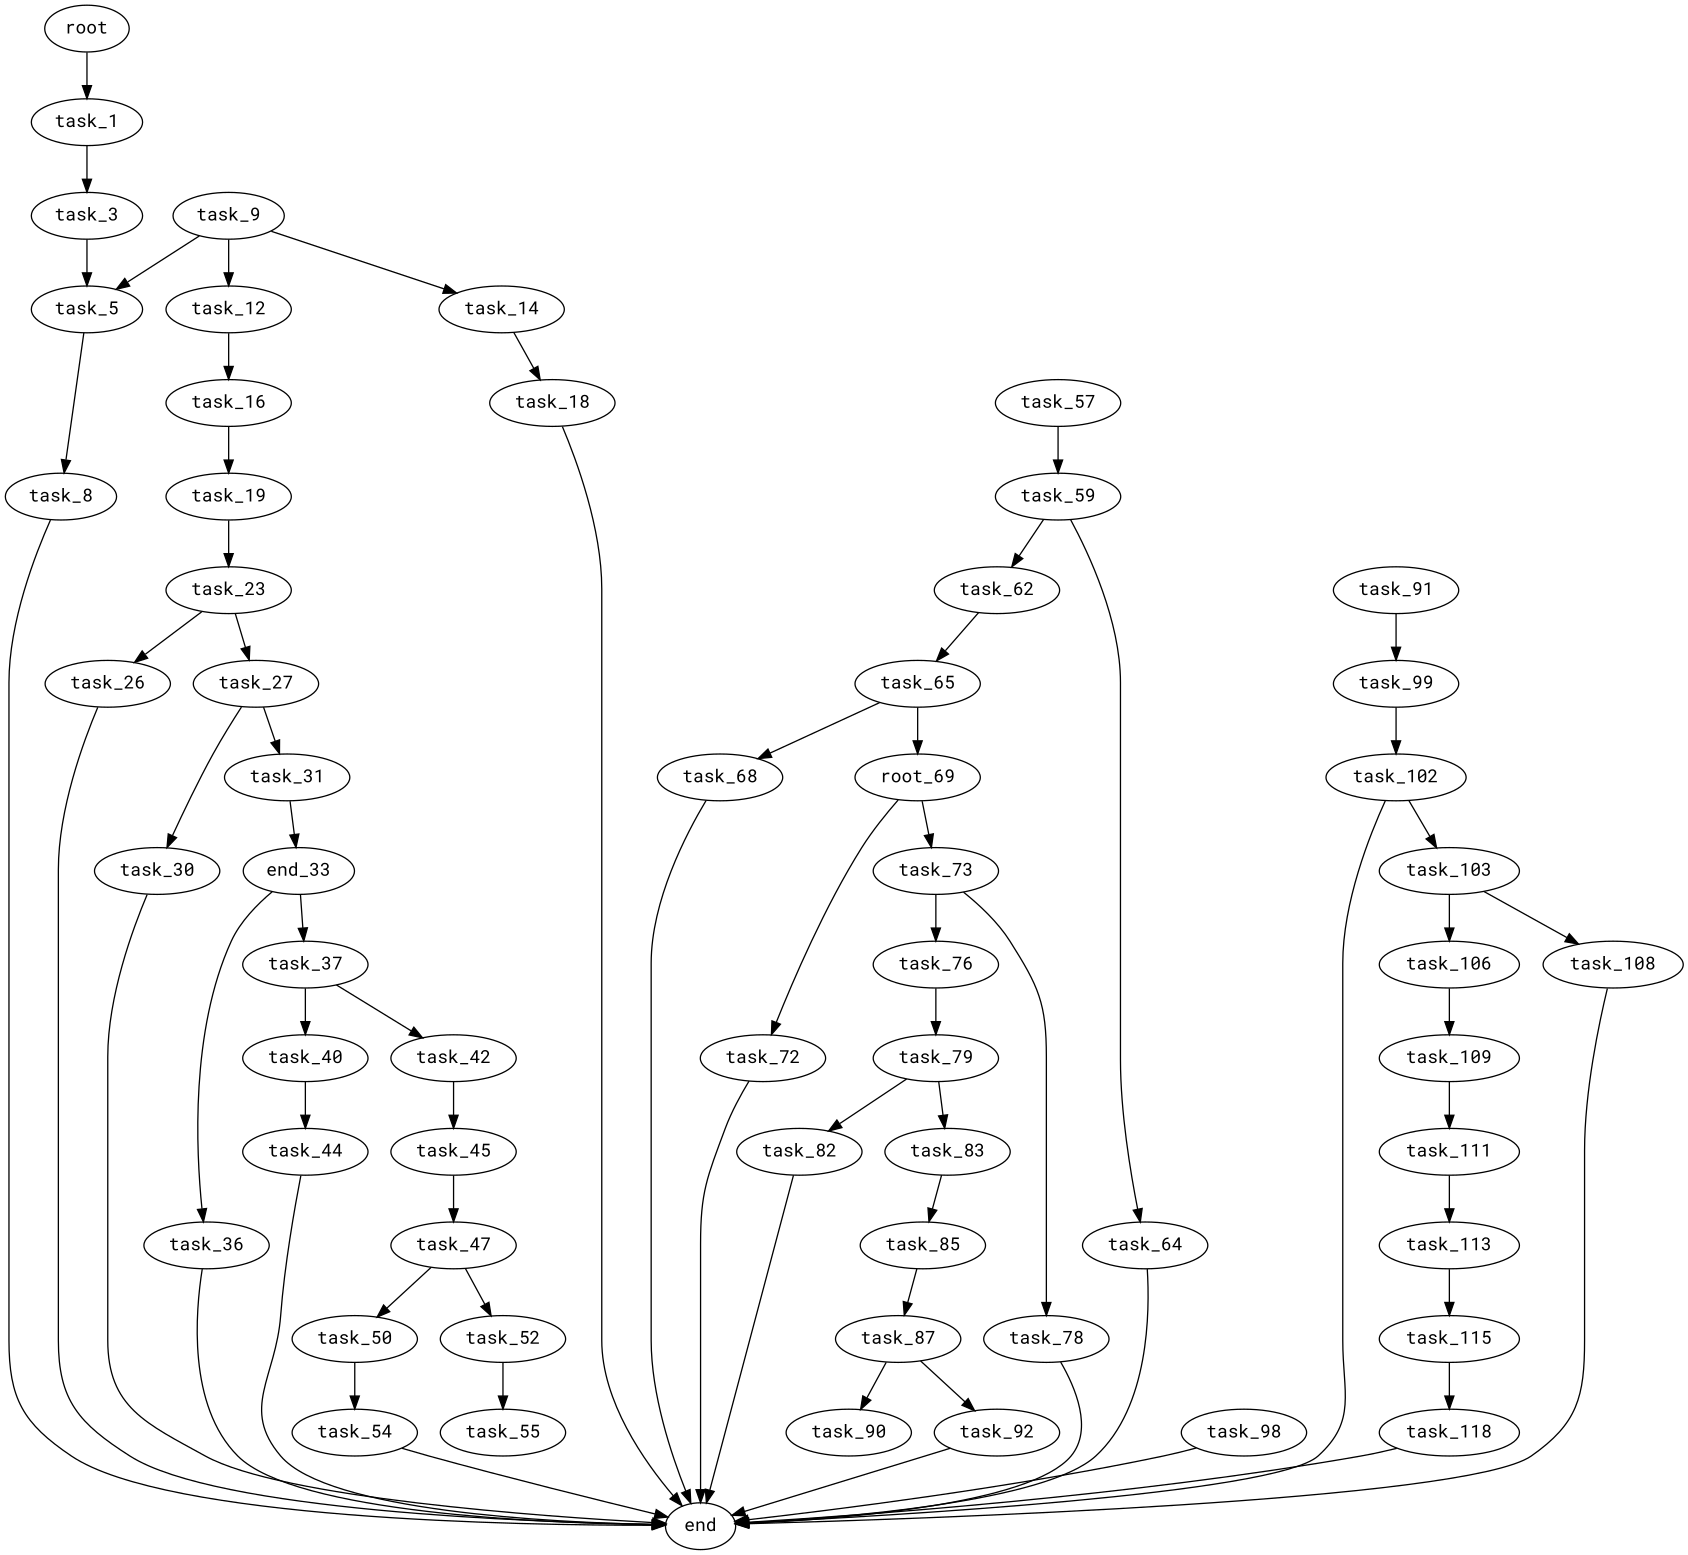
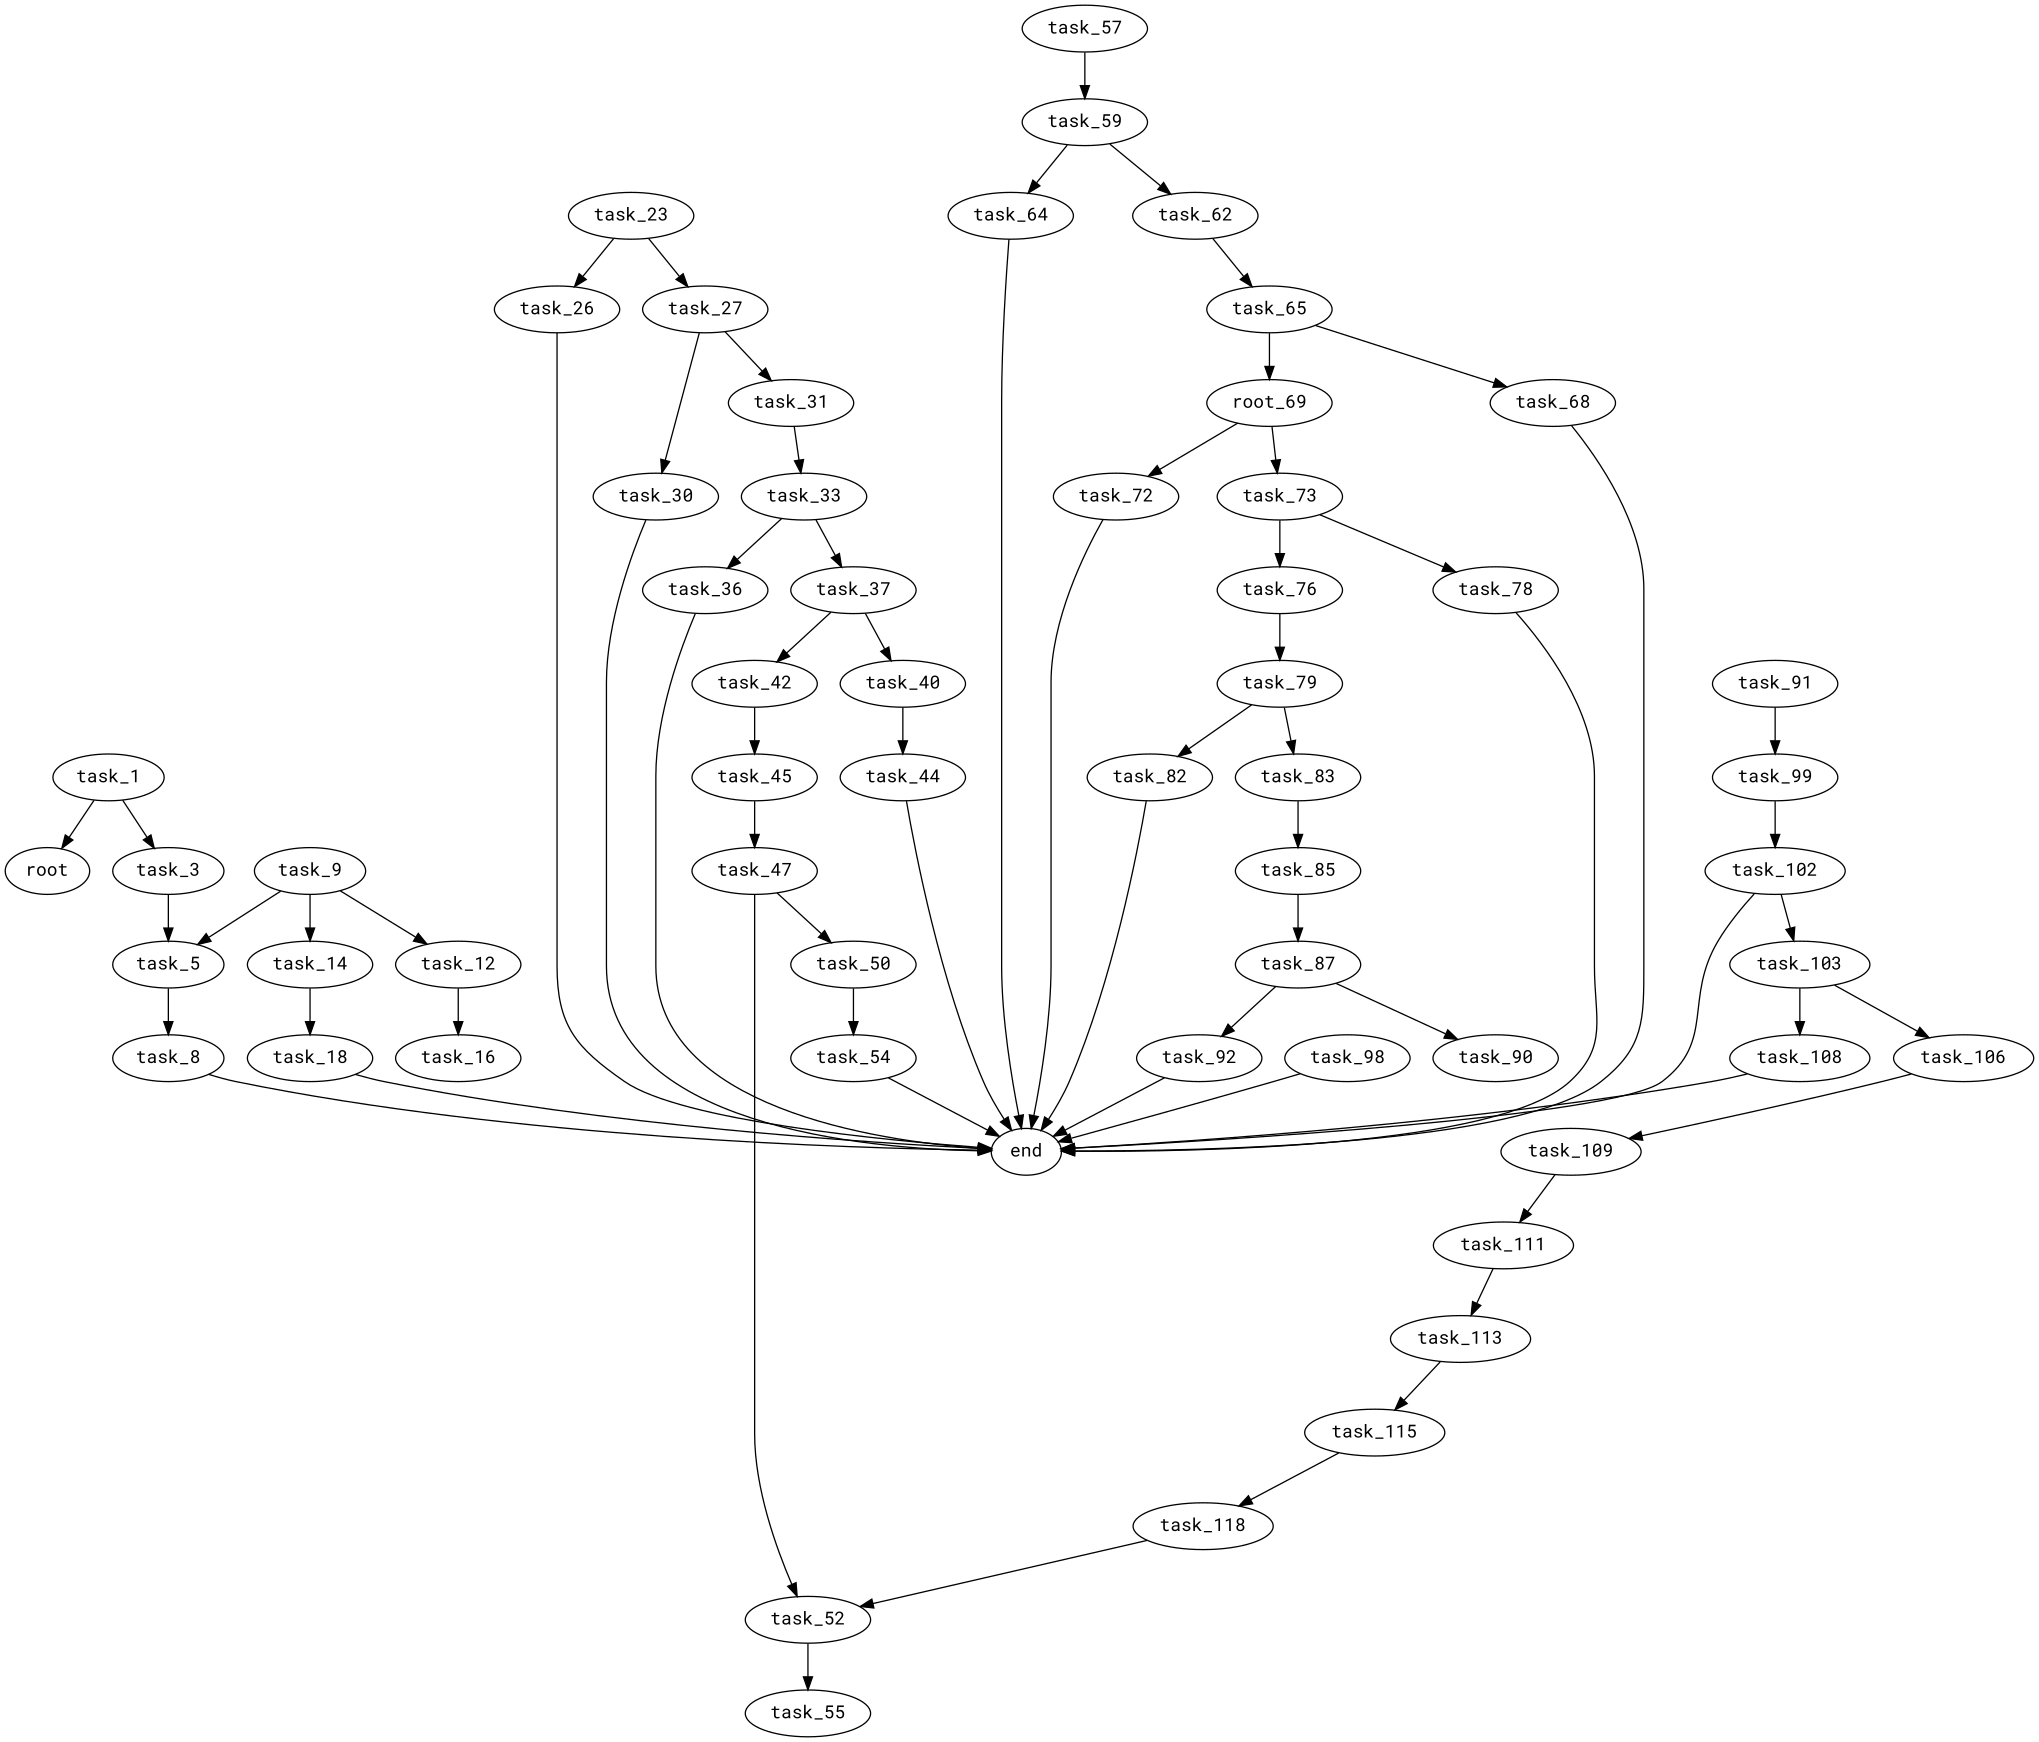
(87, 69) -> (82, 819)
(229, 497) -> none
(299, 871) -> (804, 497)
(1074, 1495) -> (1010, 1572)
